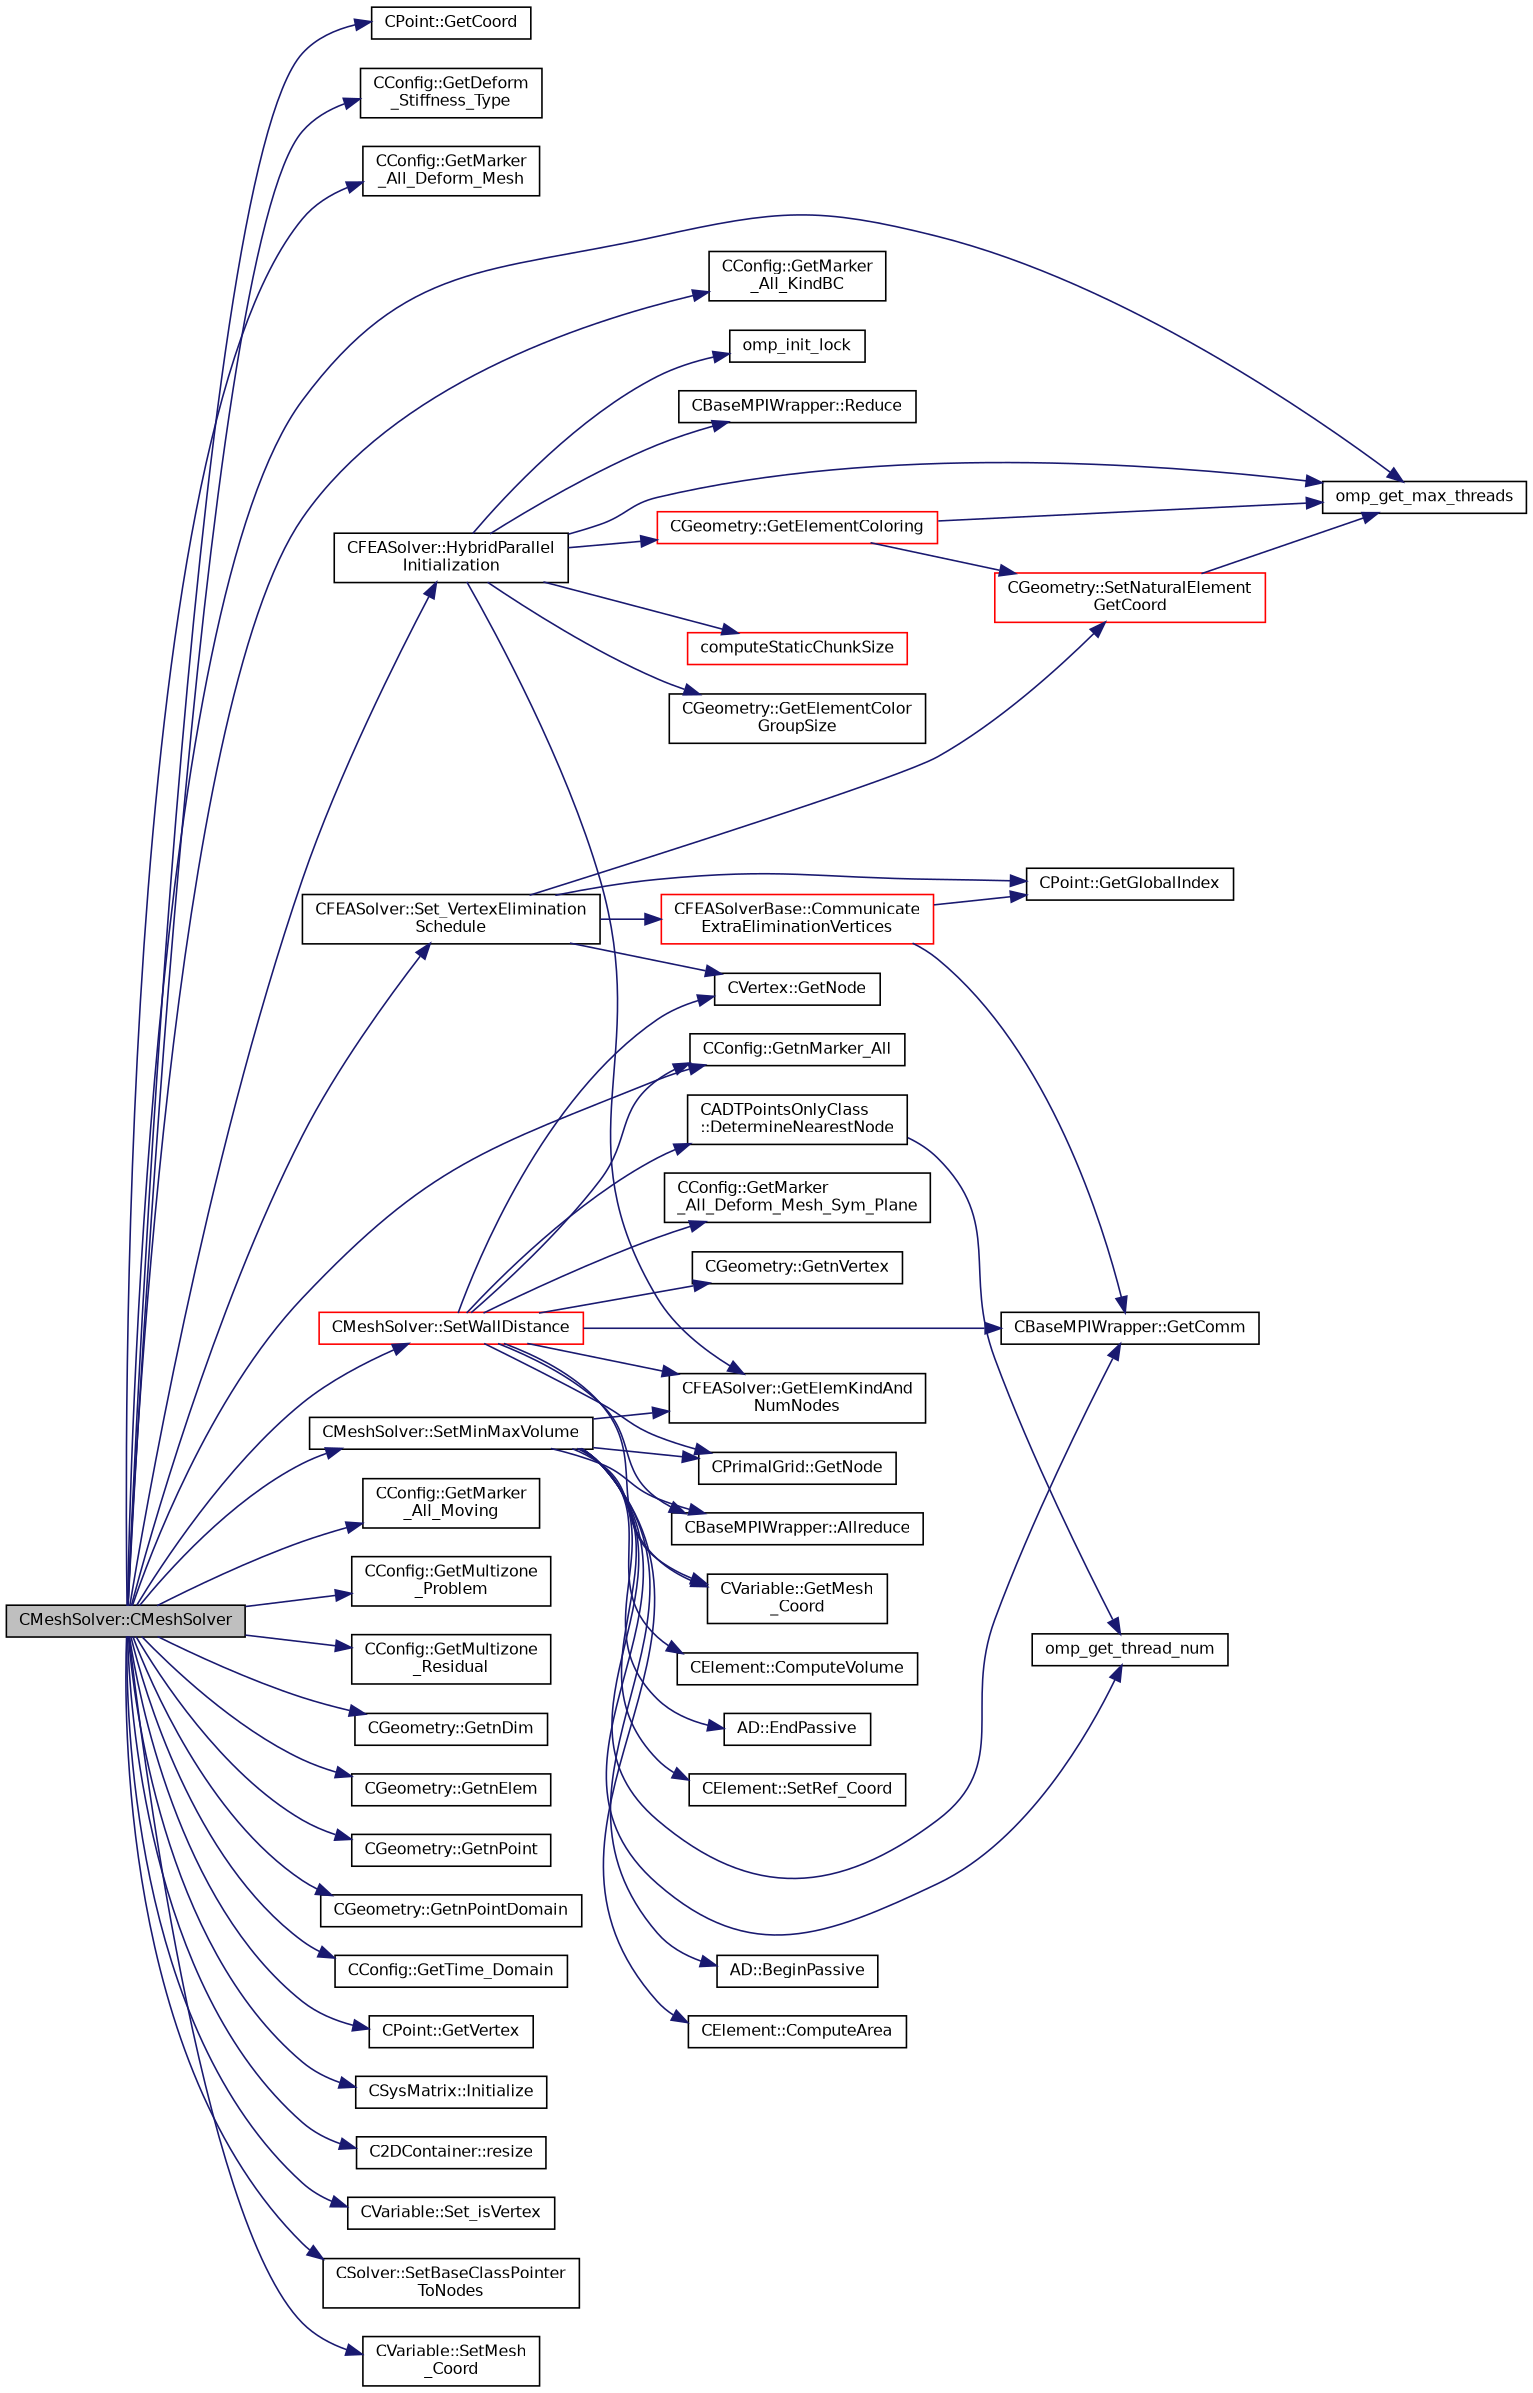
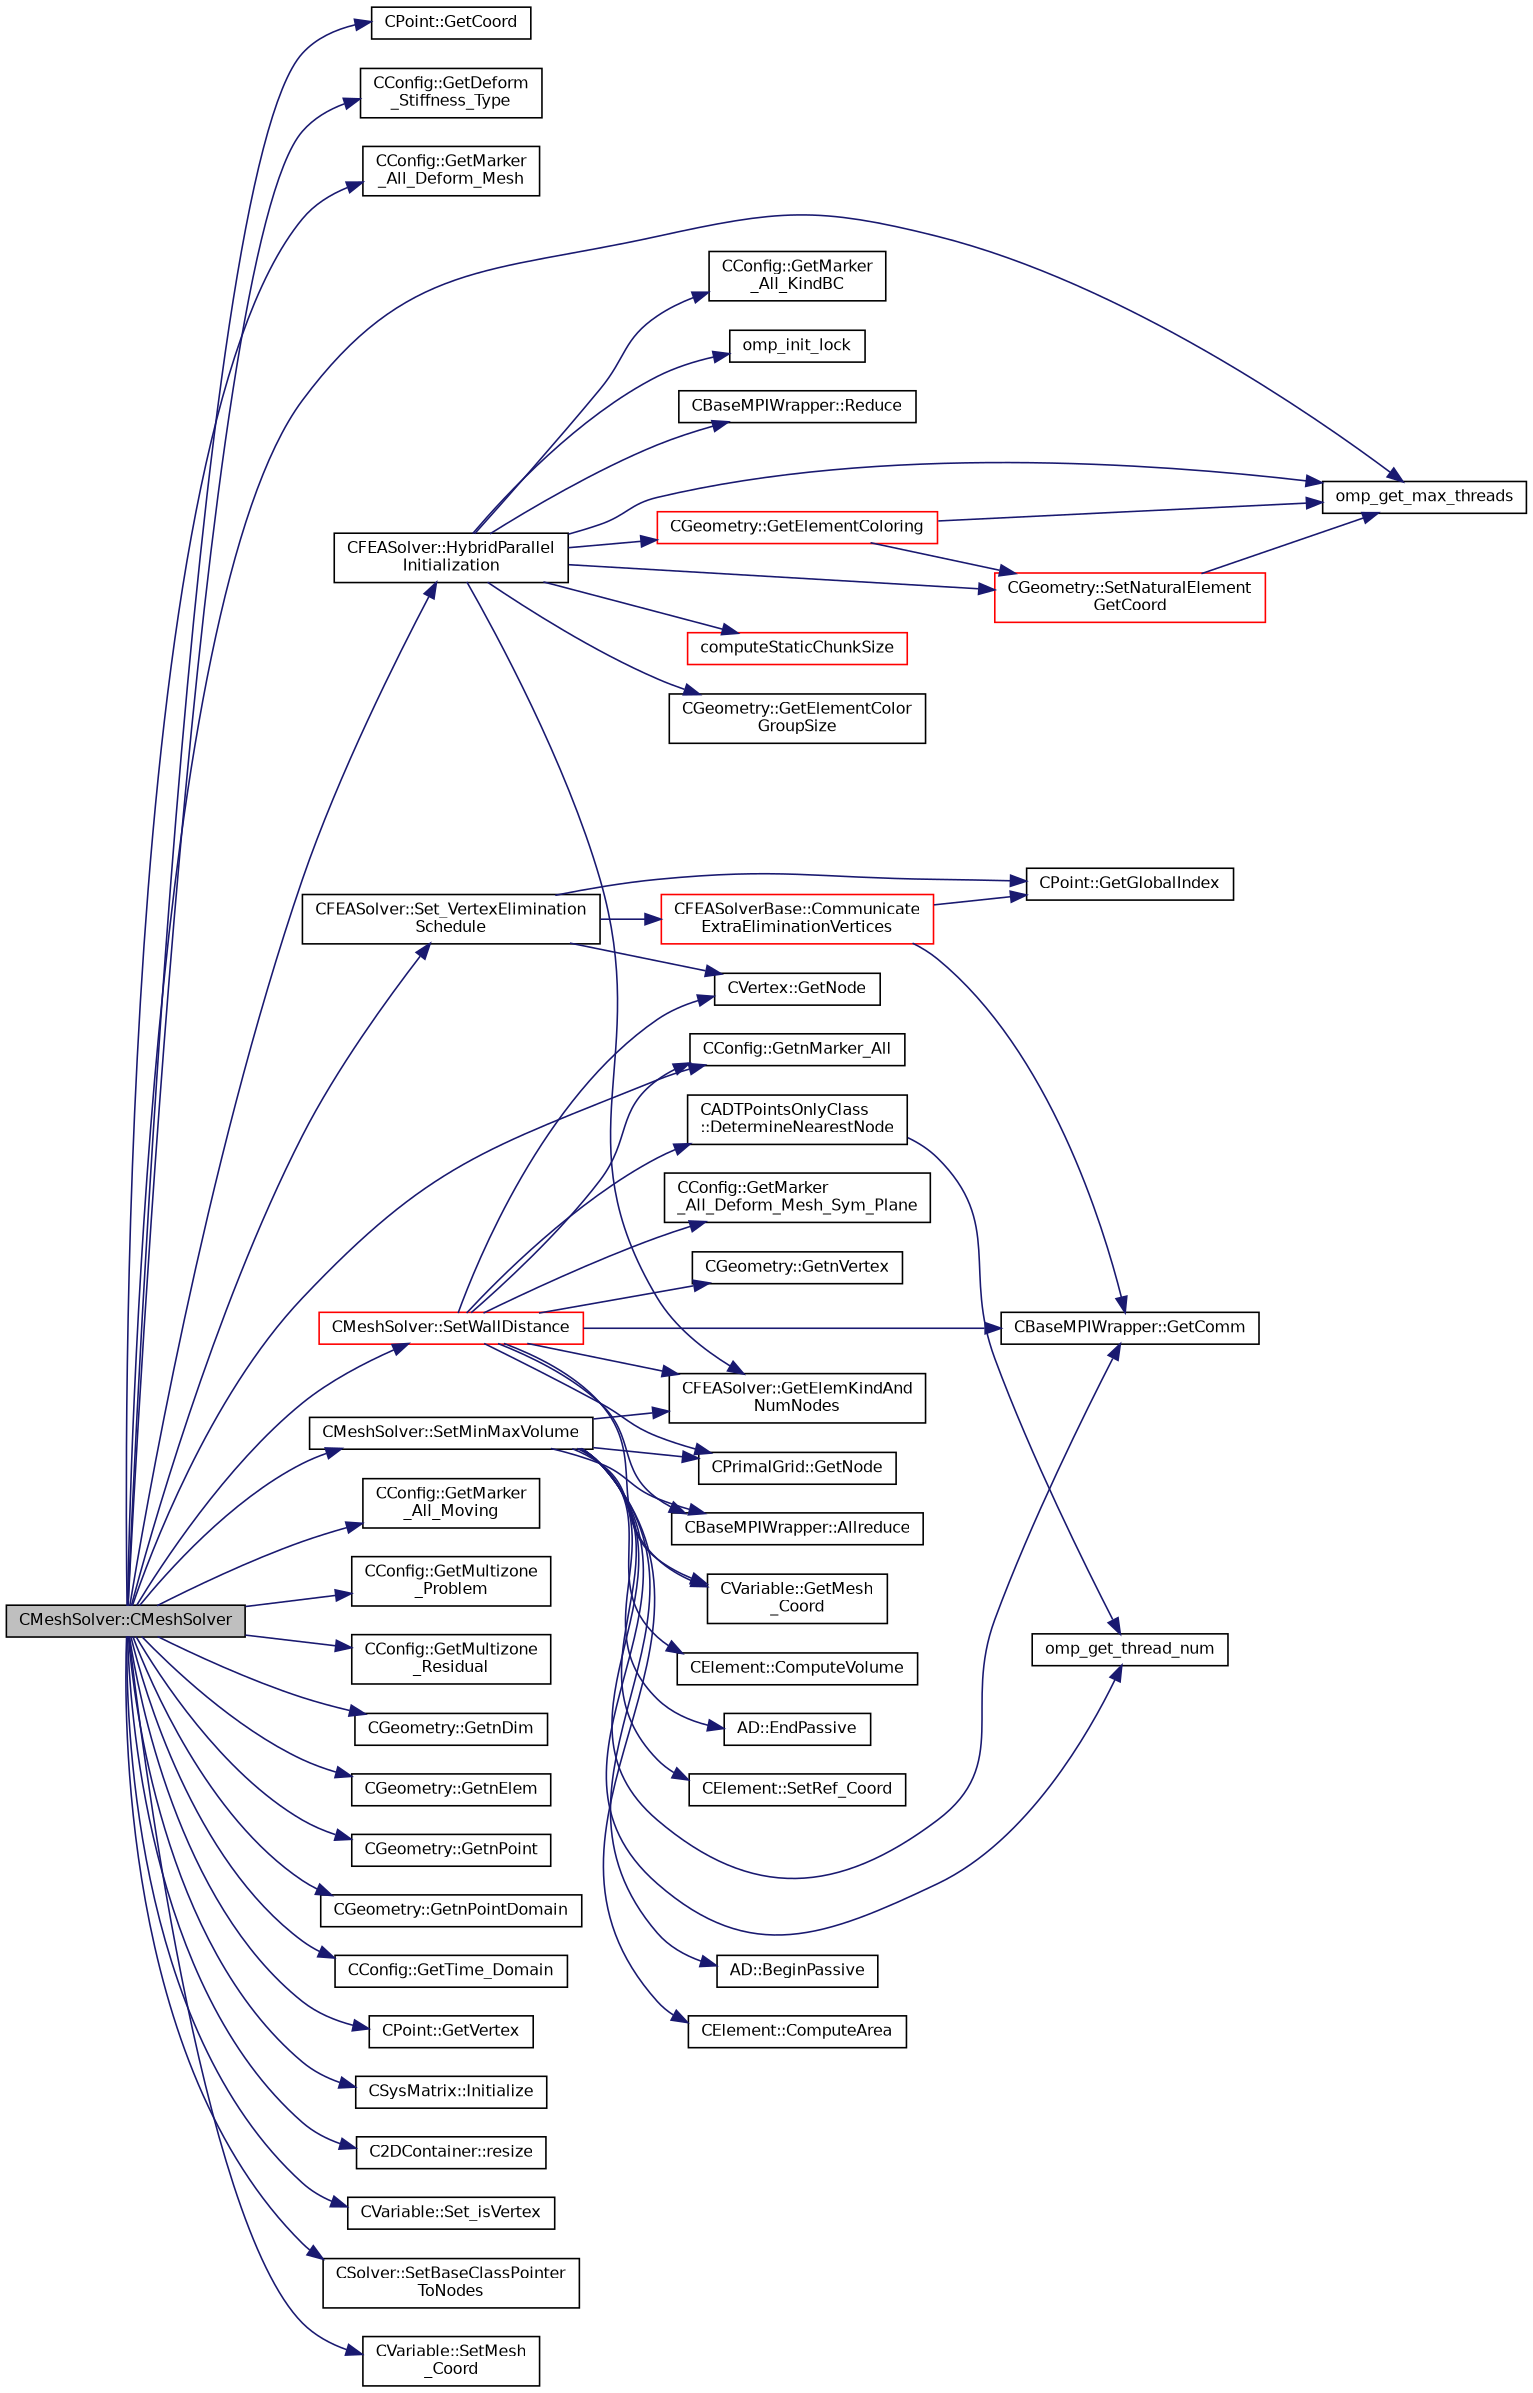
(830, 798) -> (774, 577)
(207, 827) -> (582, 411)
